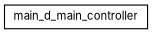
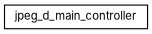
(76, 17) -> (76, 17)
